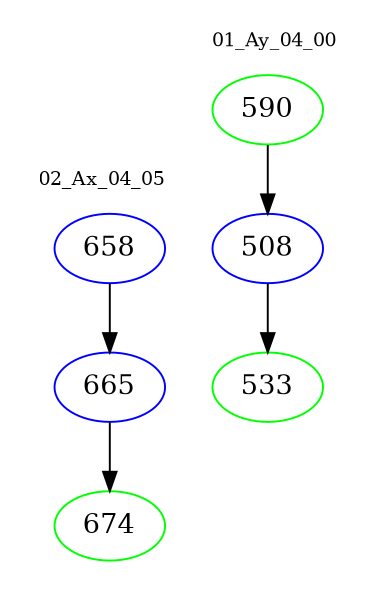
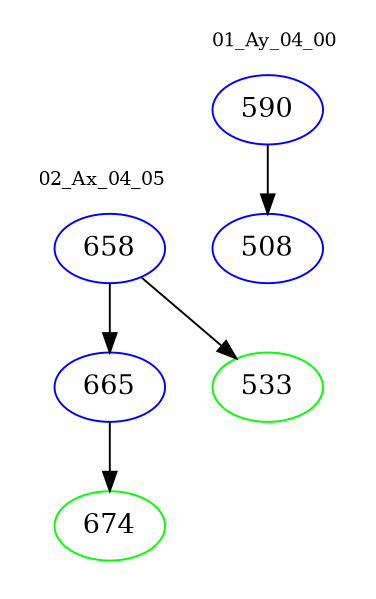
(268, 110) -> (268, 110)
(268, 308) -> (168, 300)
